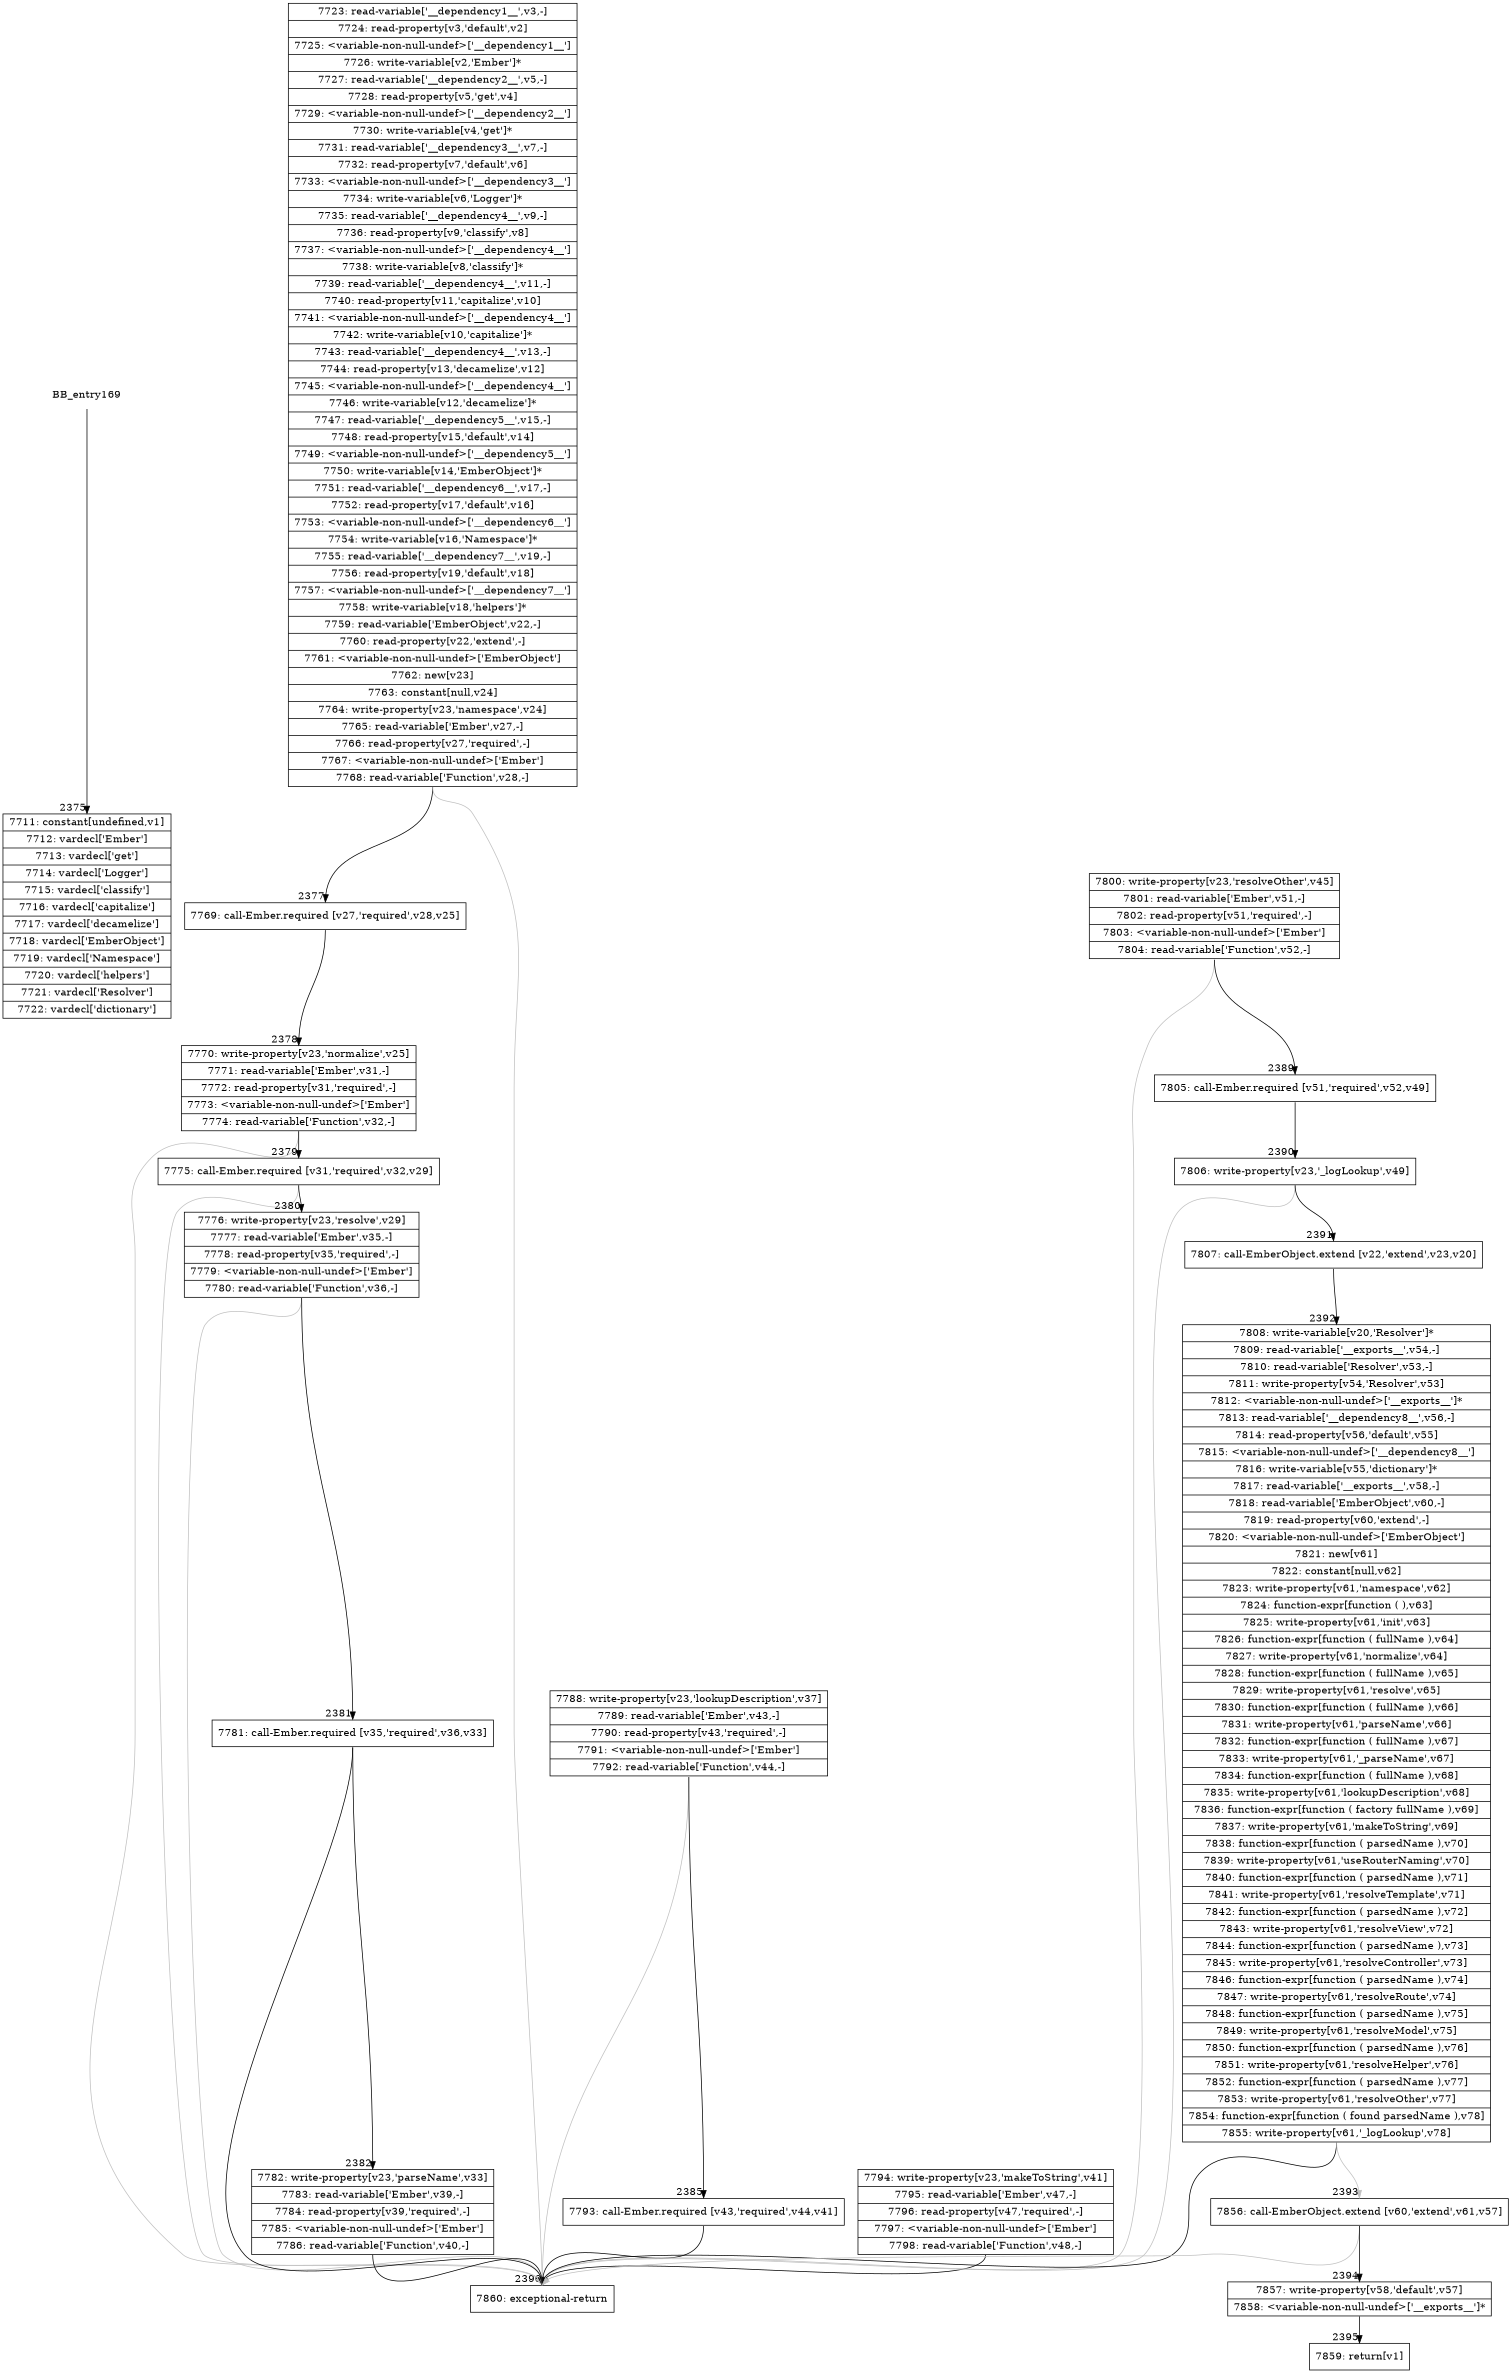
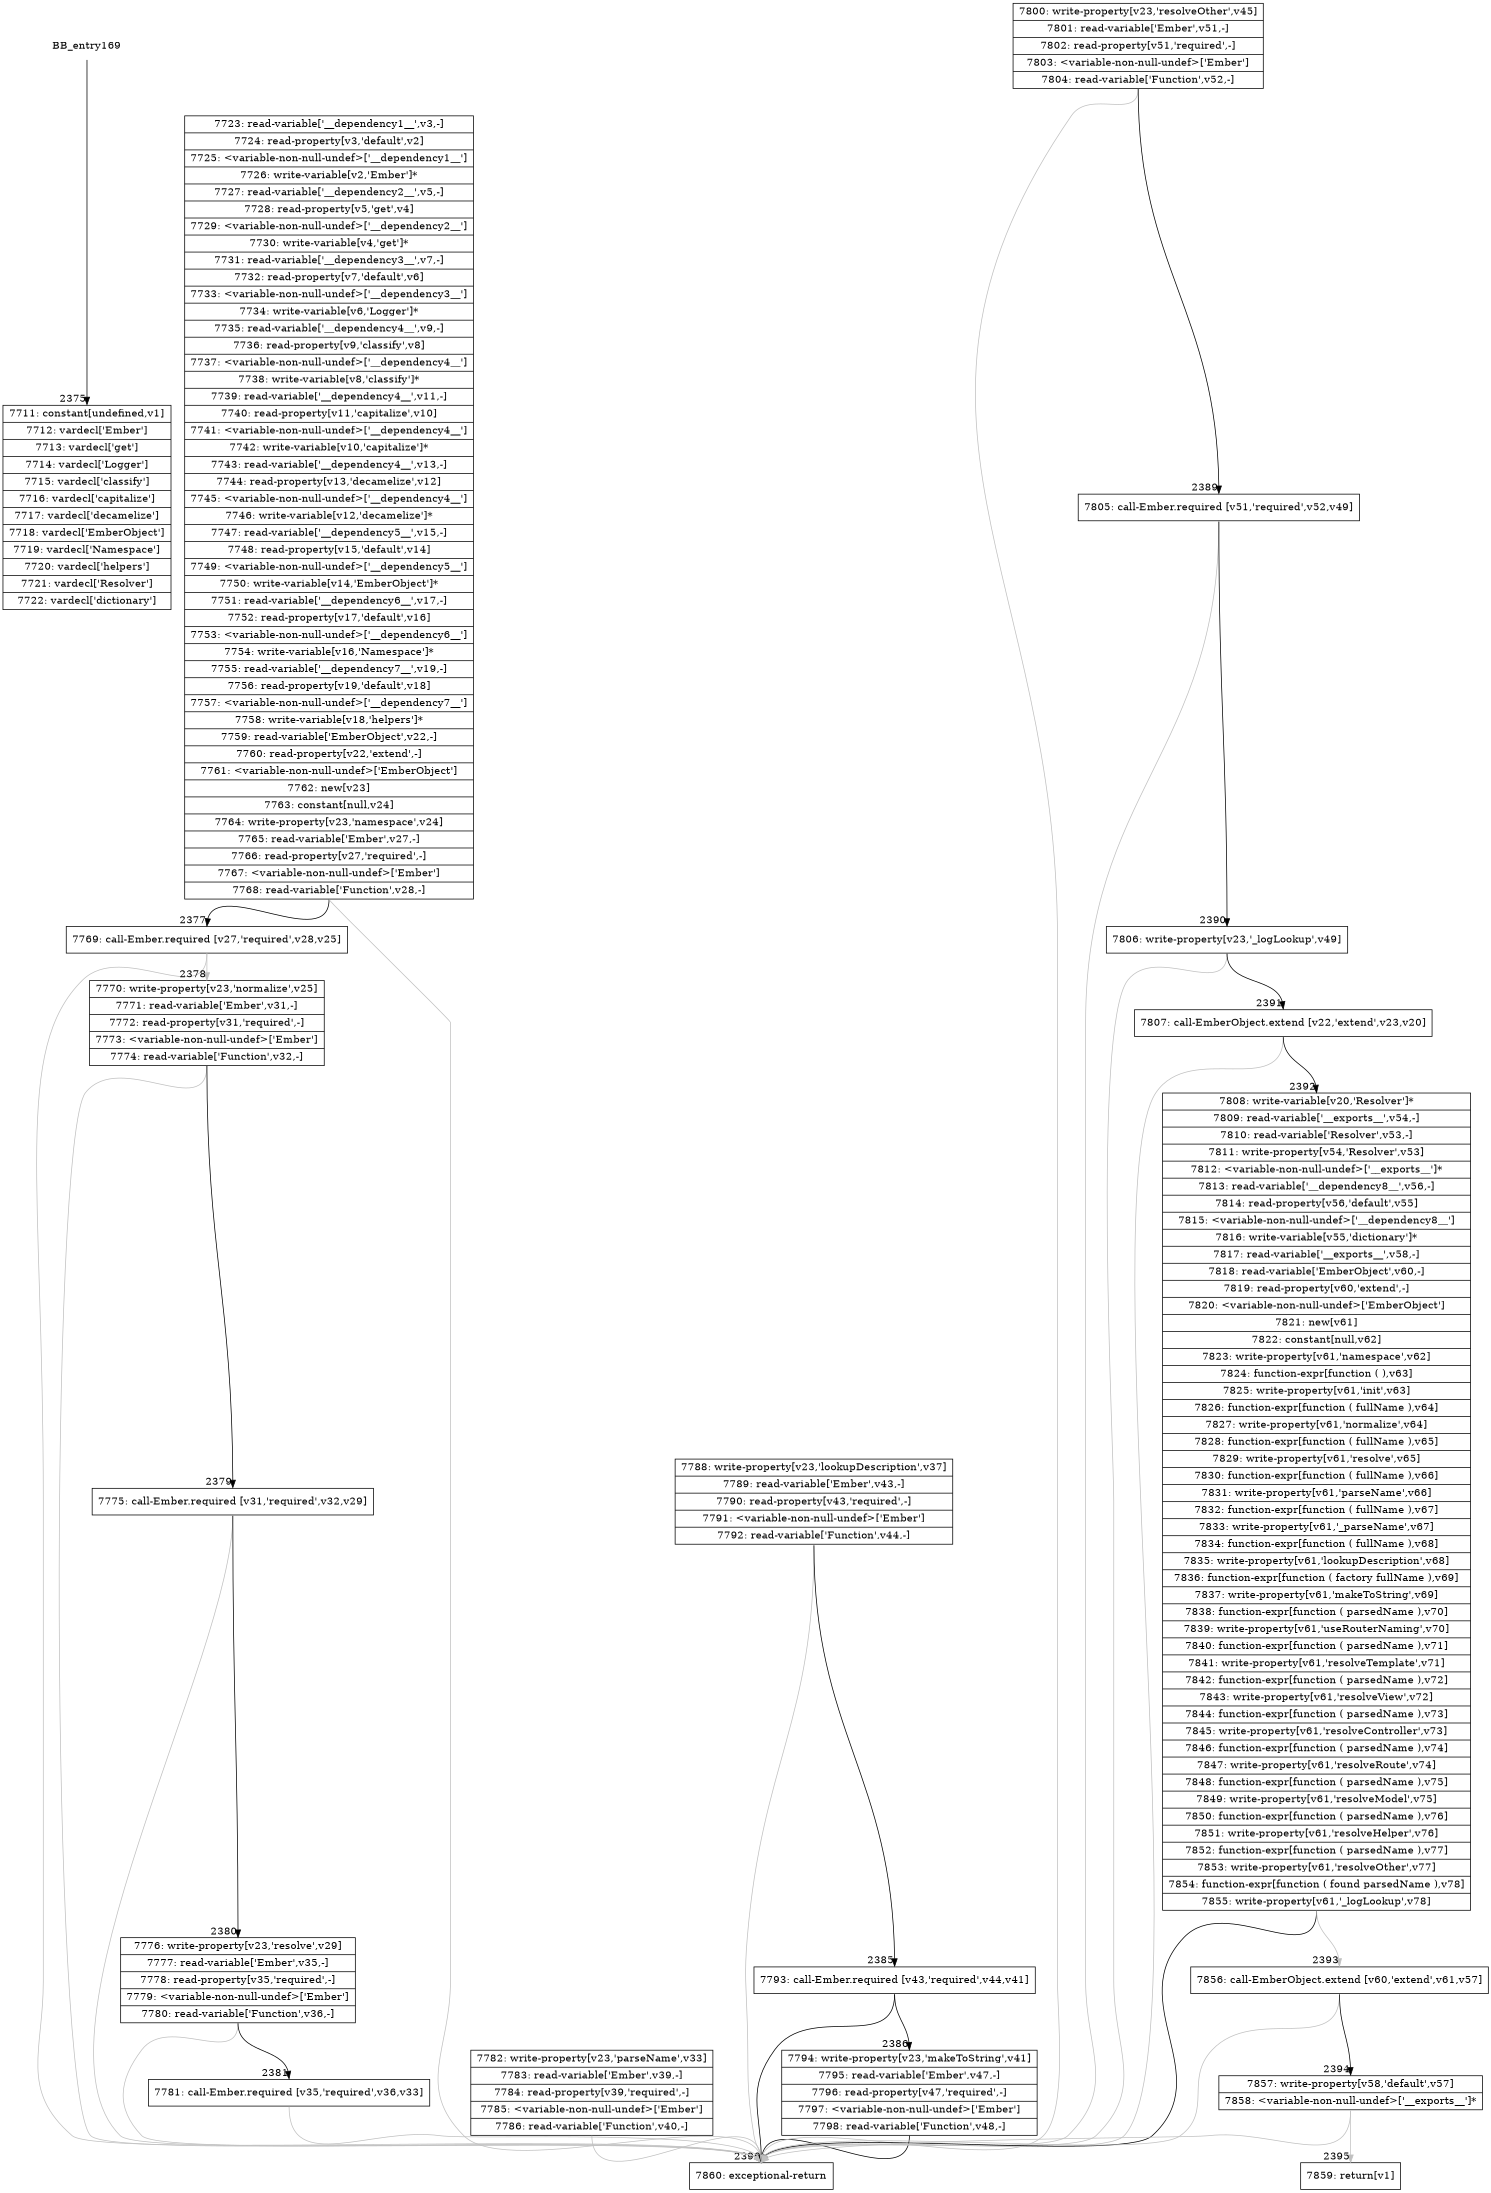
(314, 984) -> (207, 963)
none -> (1086, 1474)
none -> (1150, 1719)
none -> (43, 1830)
(362, 1954) -> none
none -> (900, 2019)
none -> (1100, 2138)
(231, 2146) -> (513, 2137)
(454, 2271) -> (664, 2153)
(1360, 2326) -> (1351, 2133)
